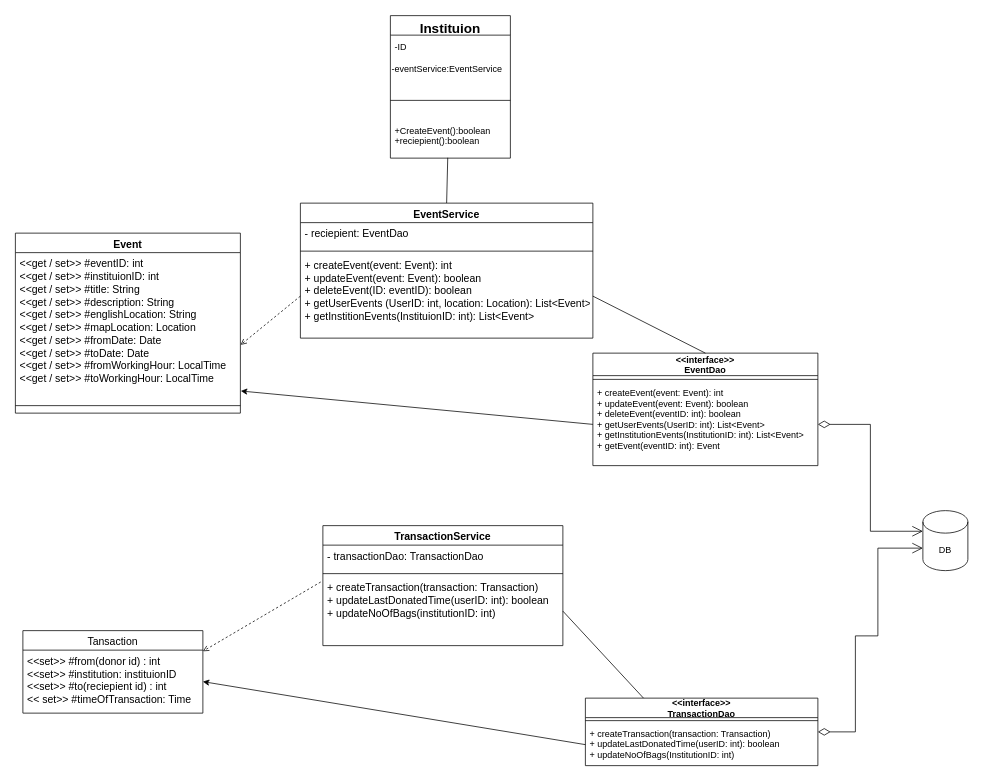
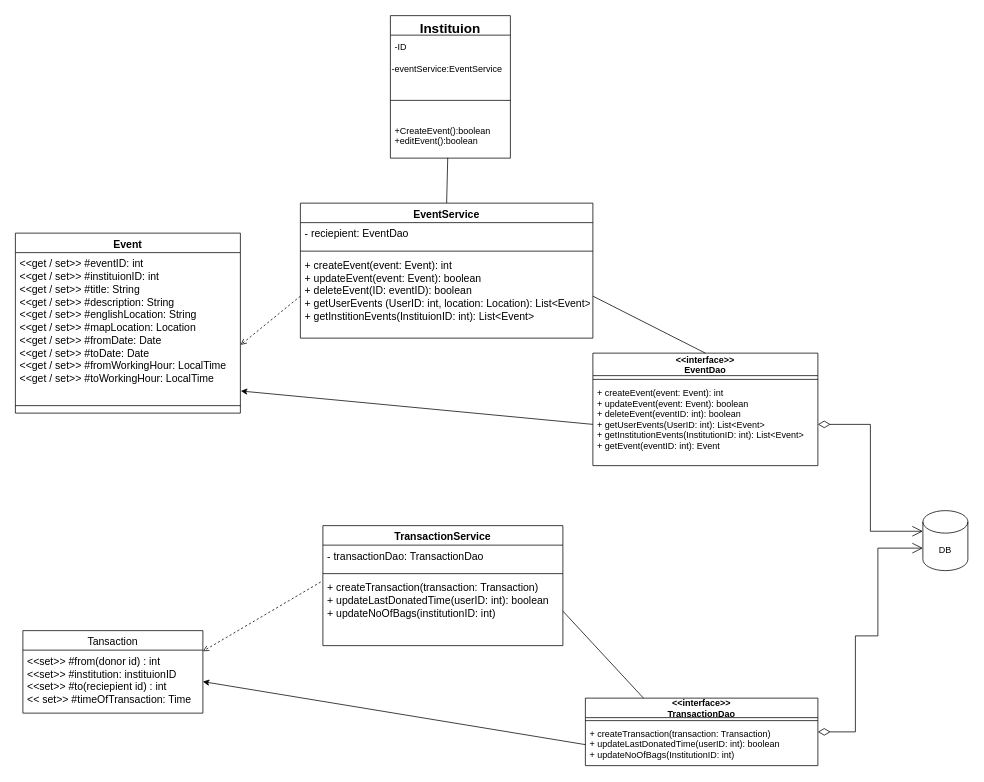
(448, 131) -> (448, 131)
